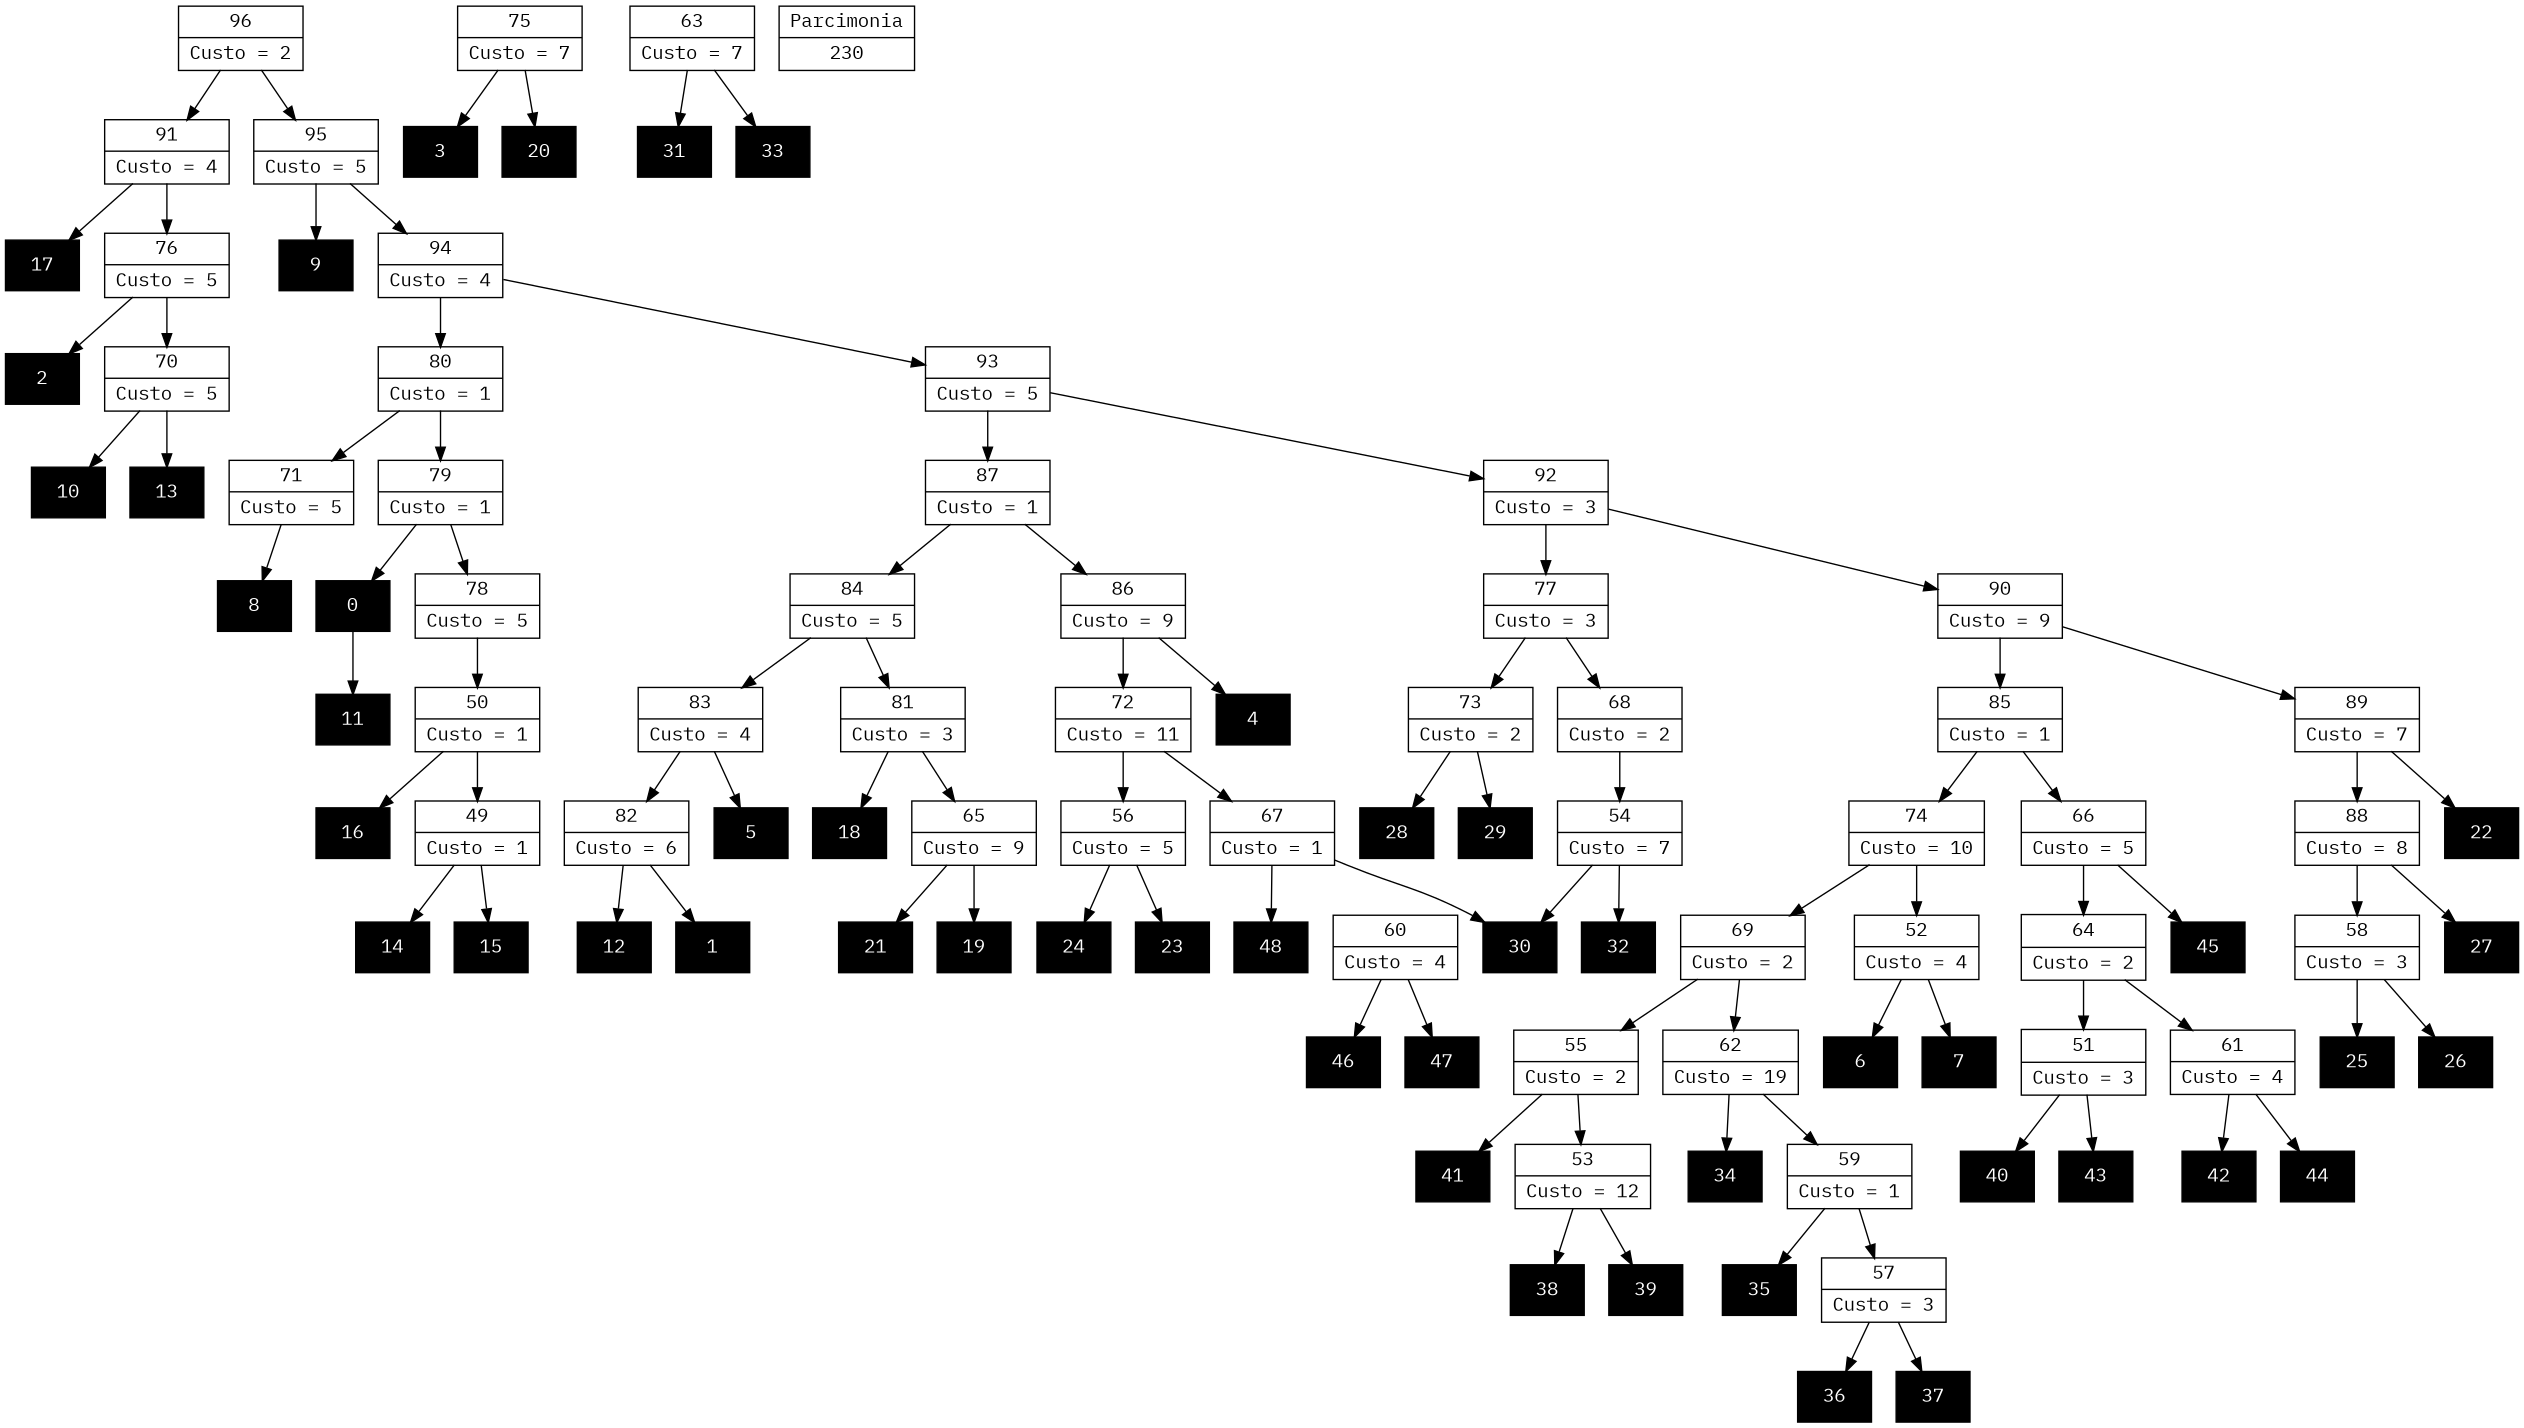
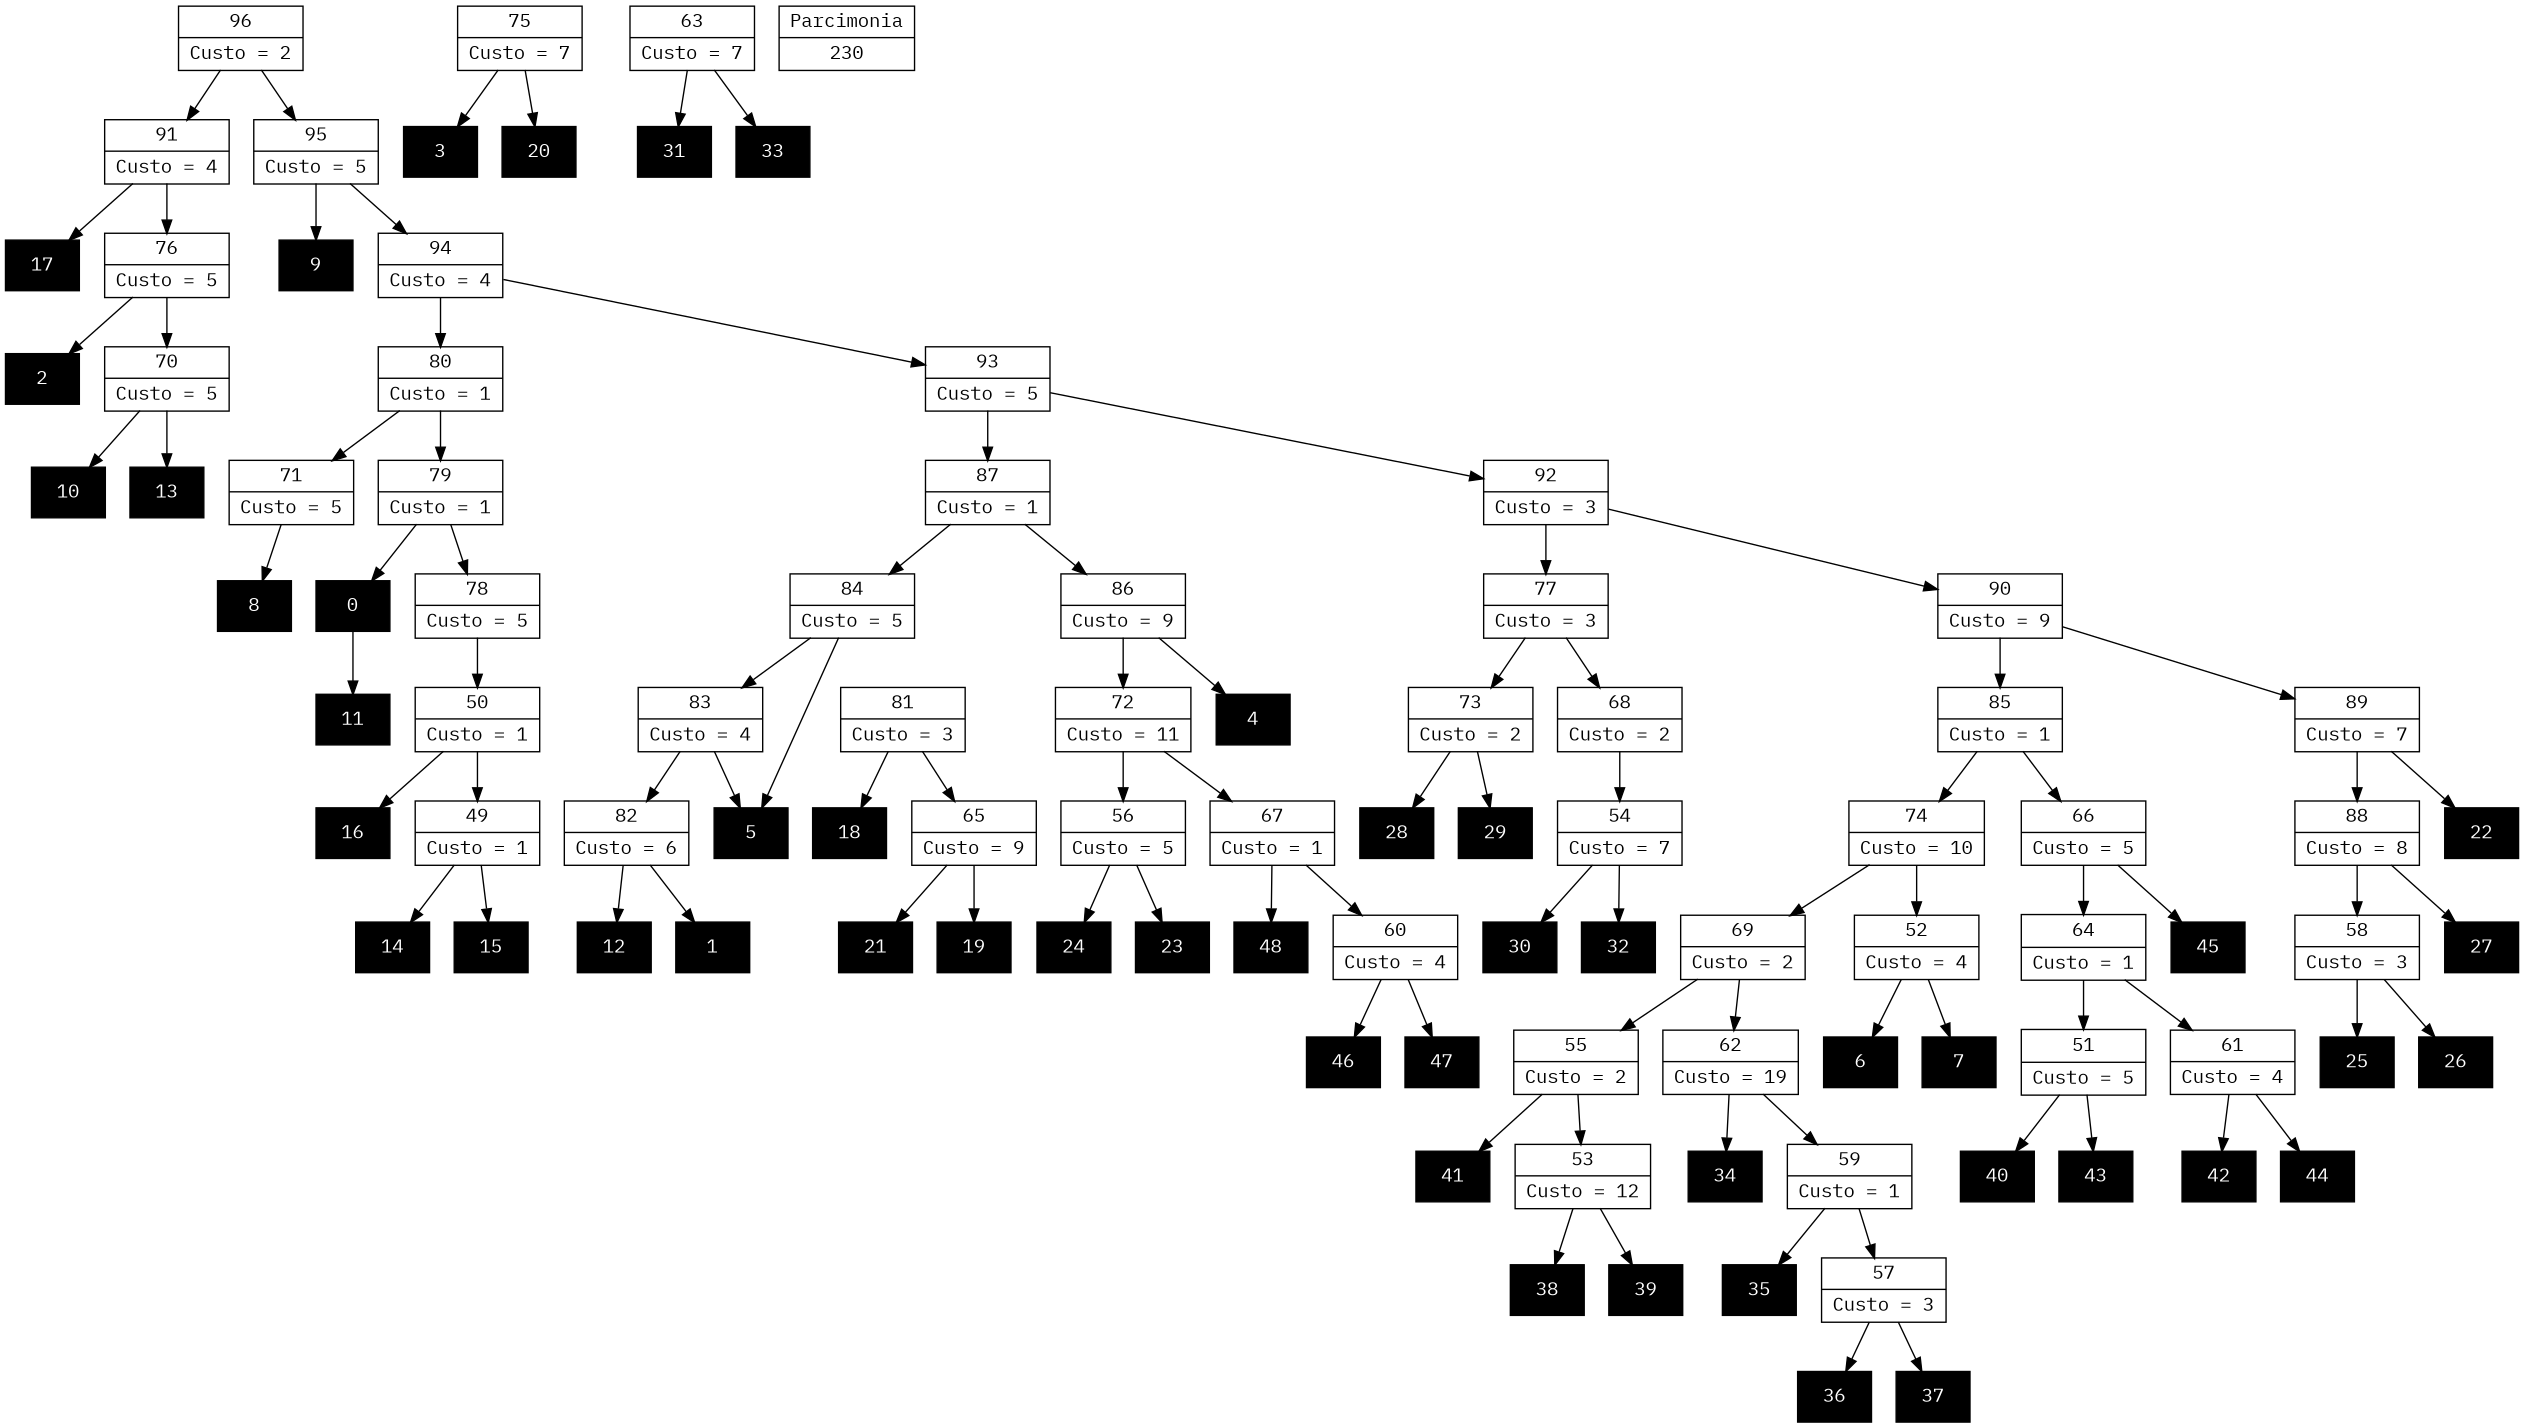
(875, 657) -> (803, 717)
(1404, 886) -> (1329, 885)
(2084, 963) -> (2084, 963)
(2084, 1078) -> (2084, 1078)
